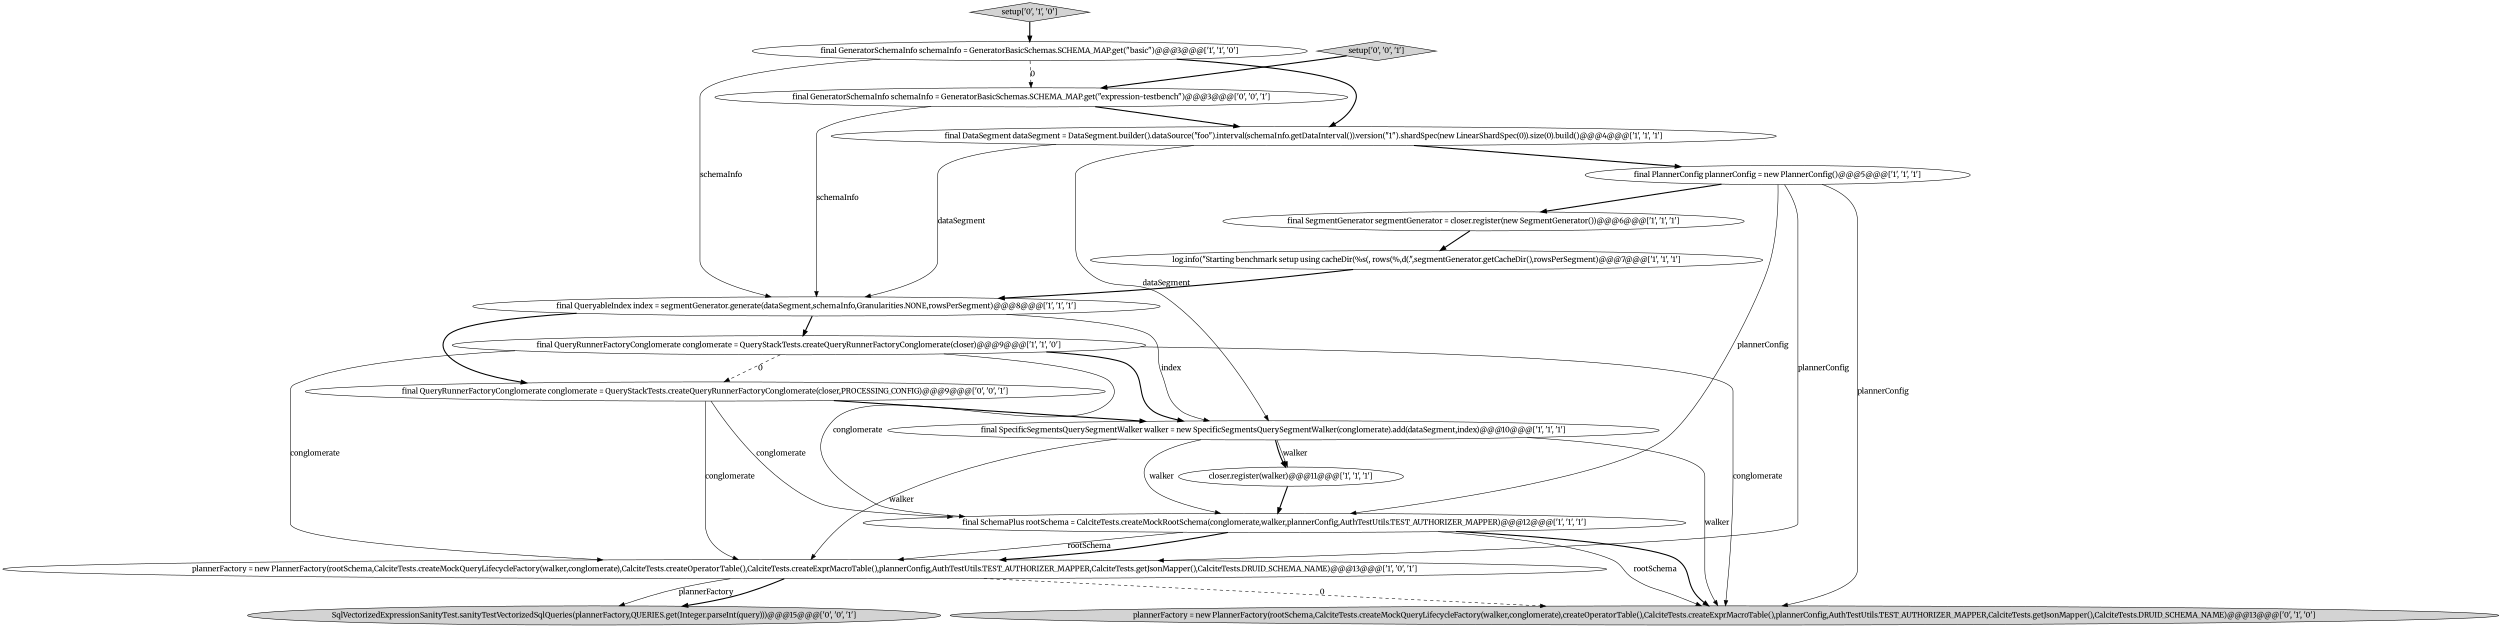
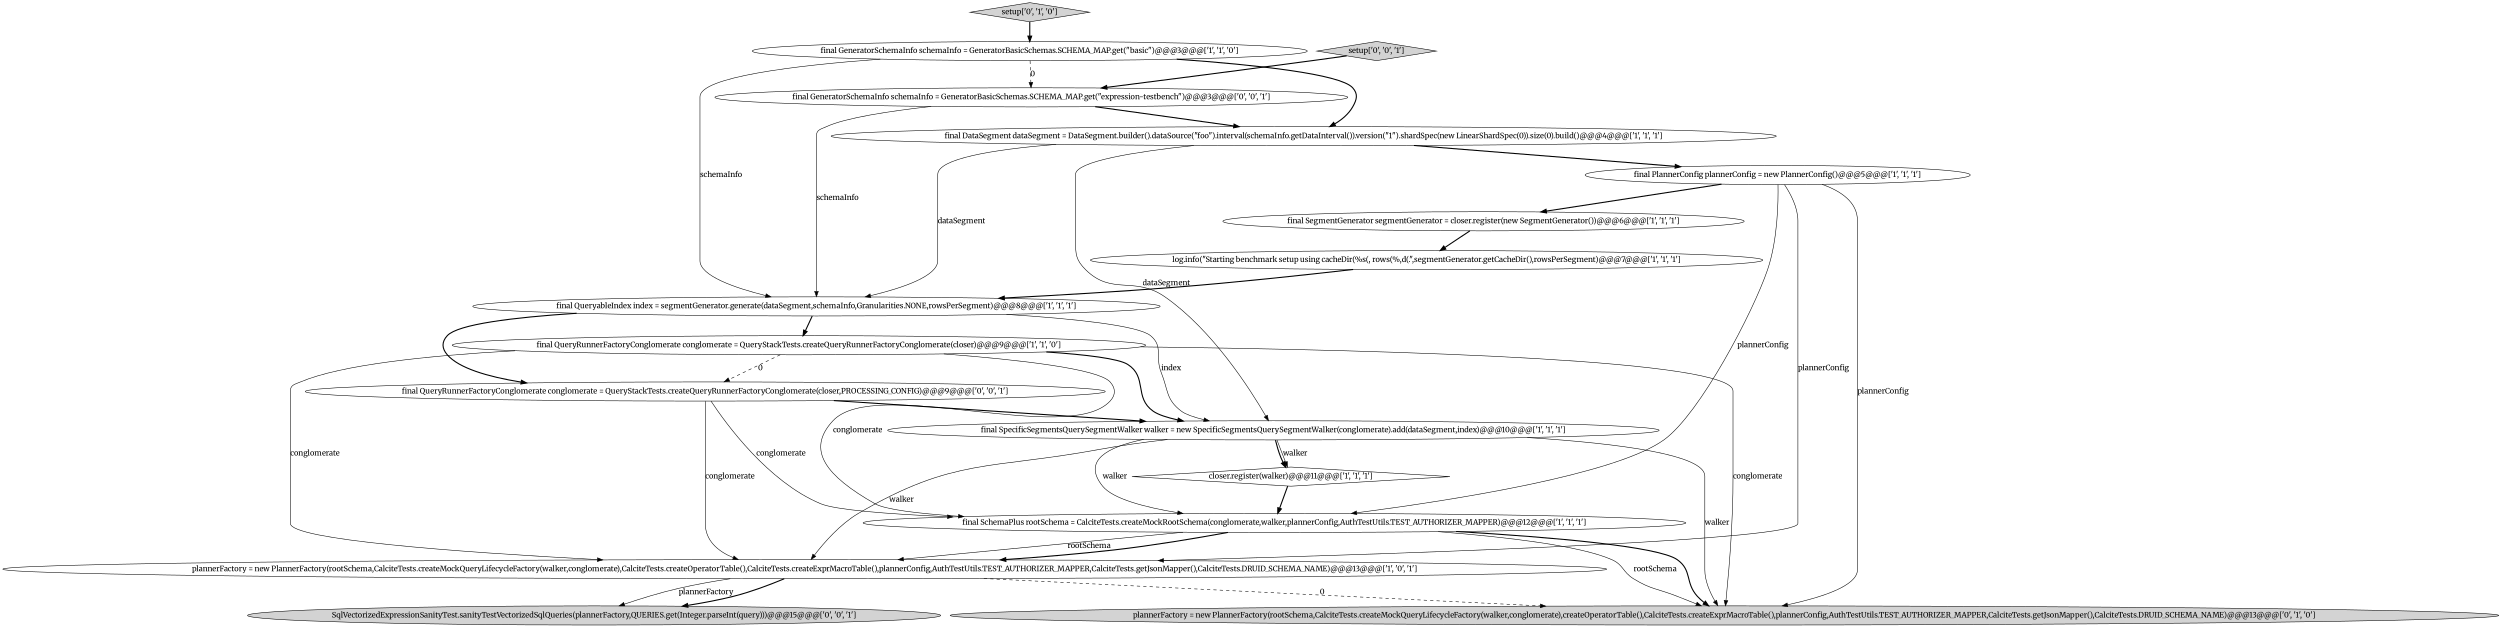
(1291, 477) -> (1291, 477)
